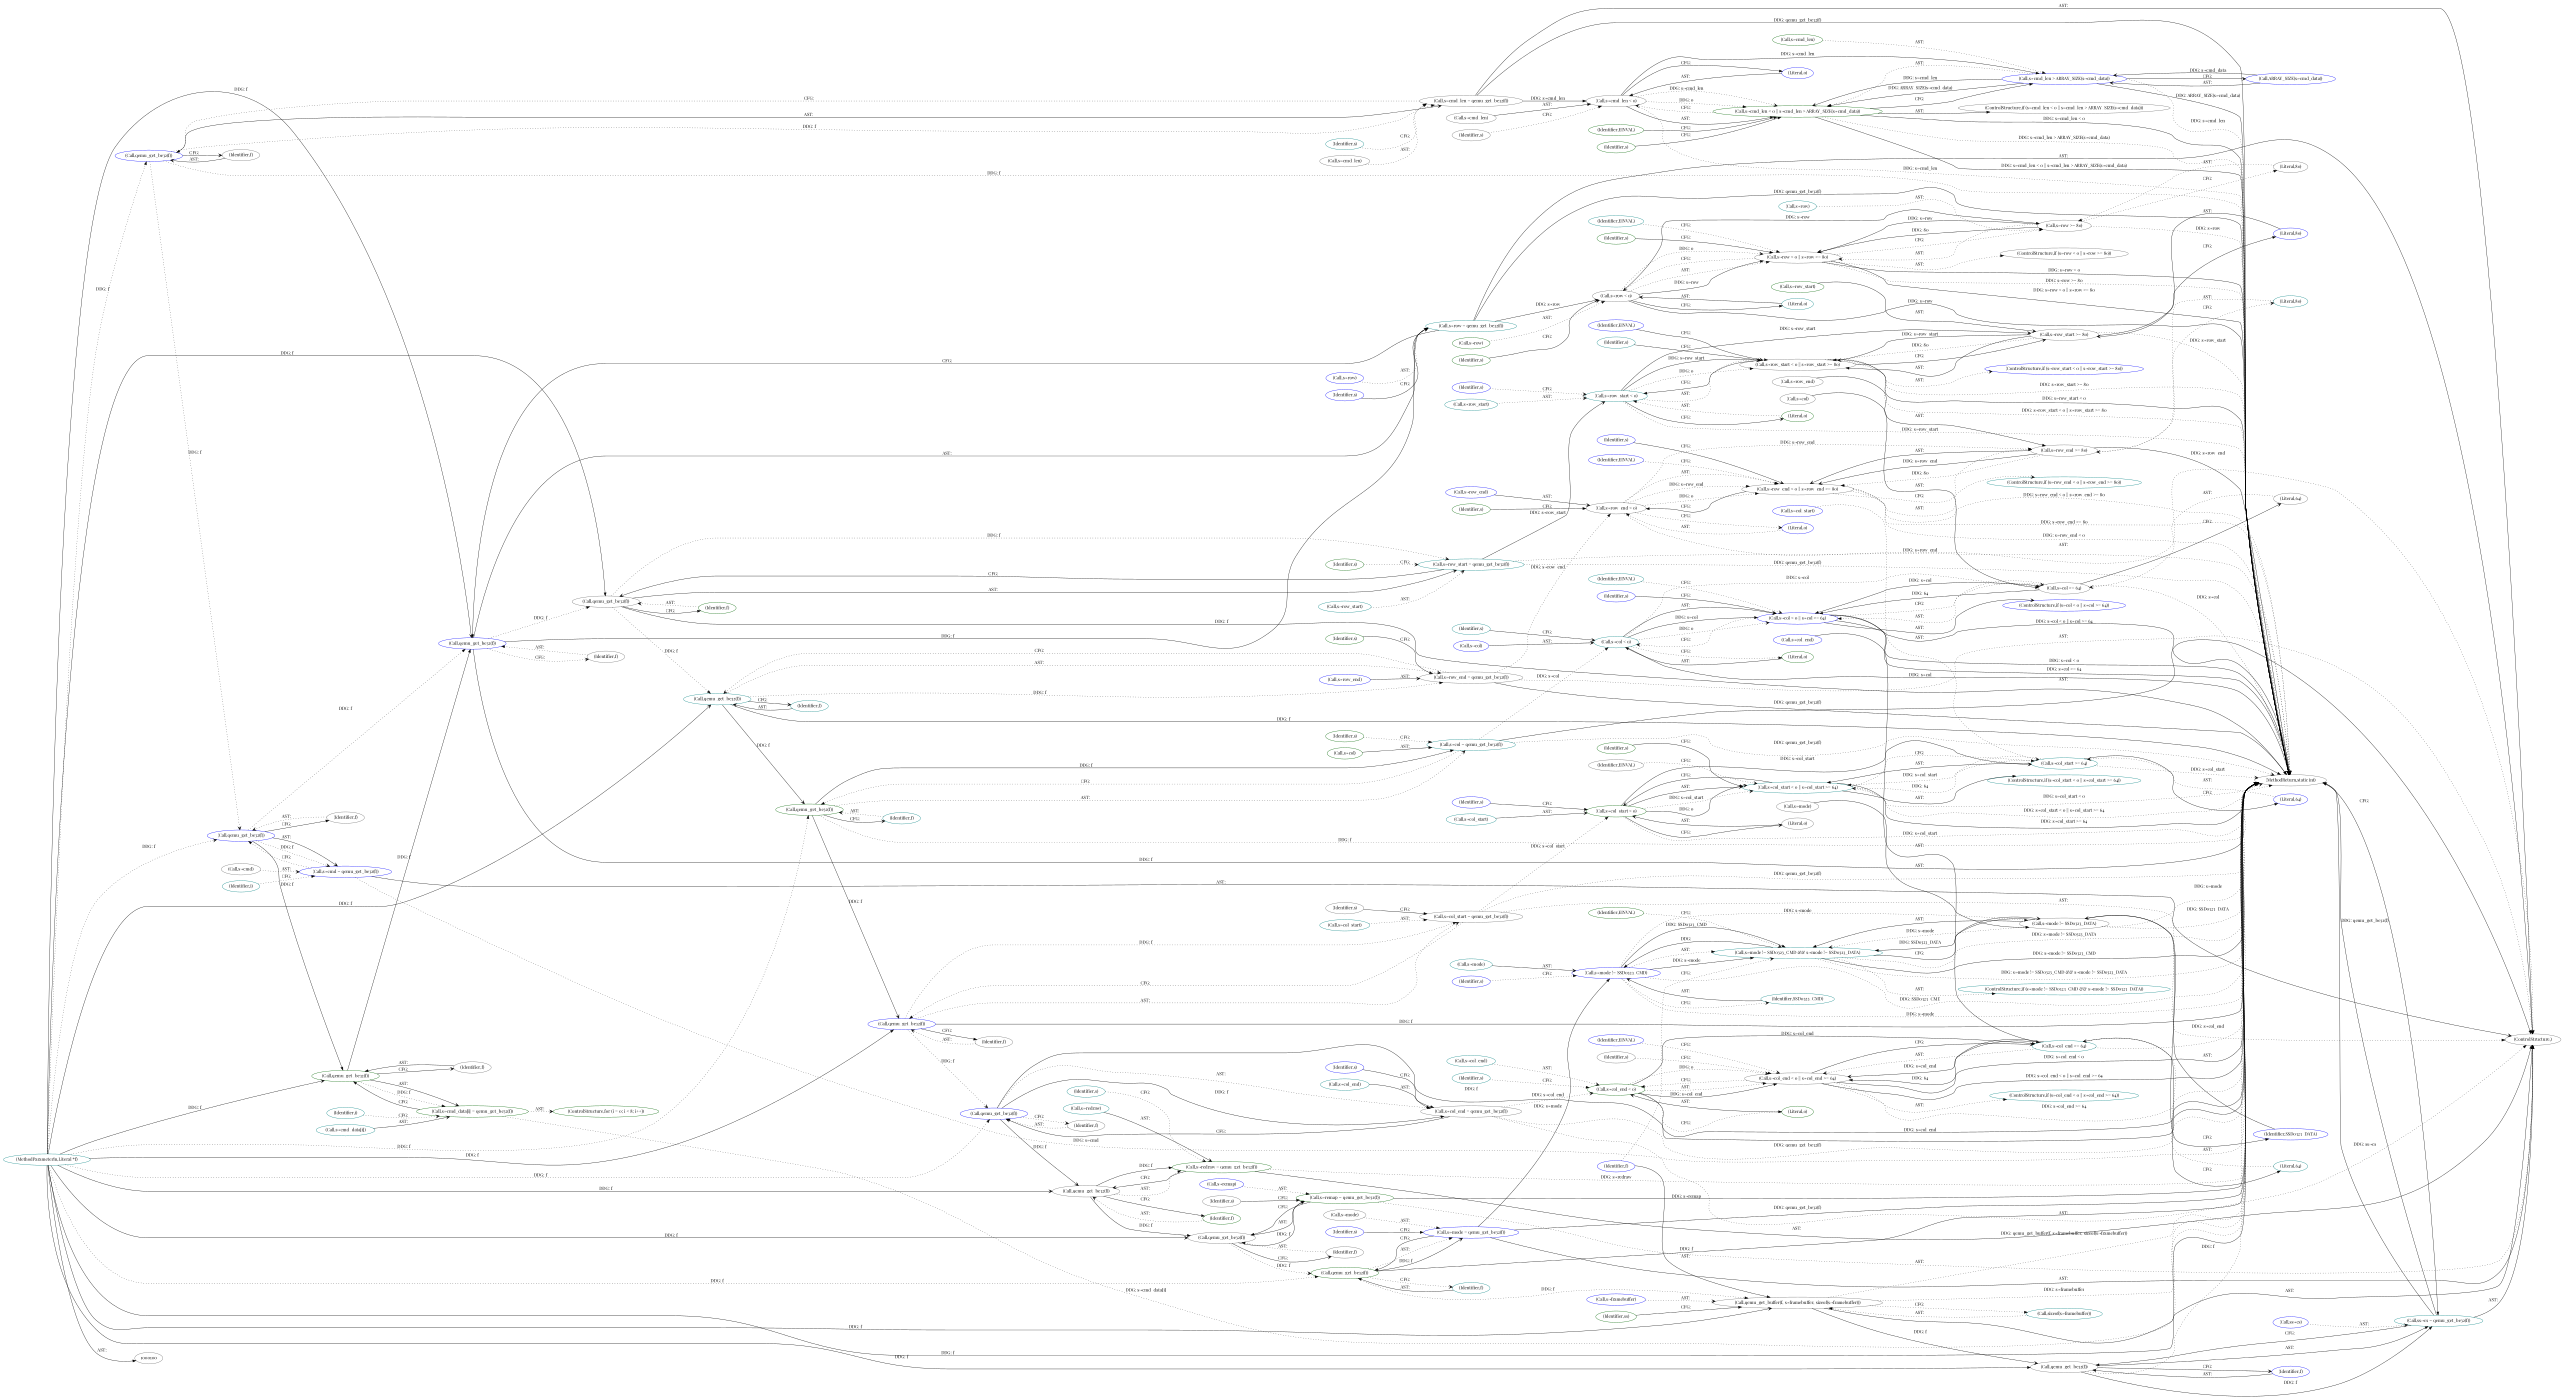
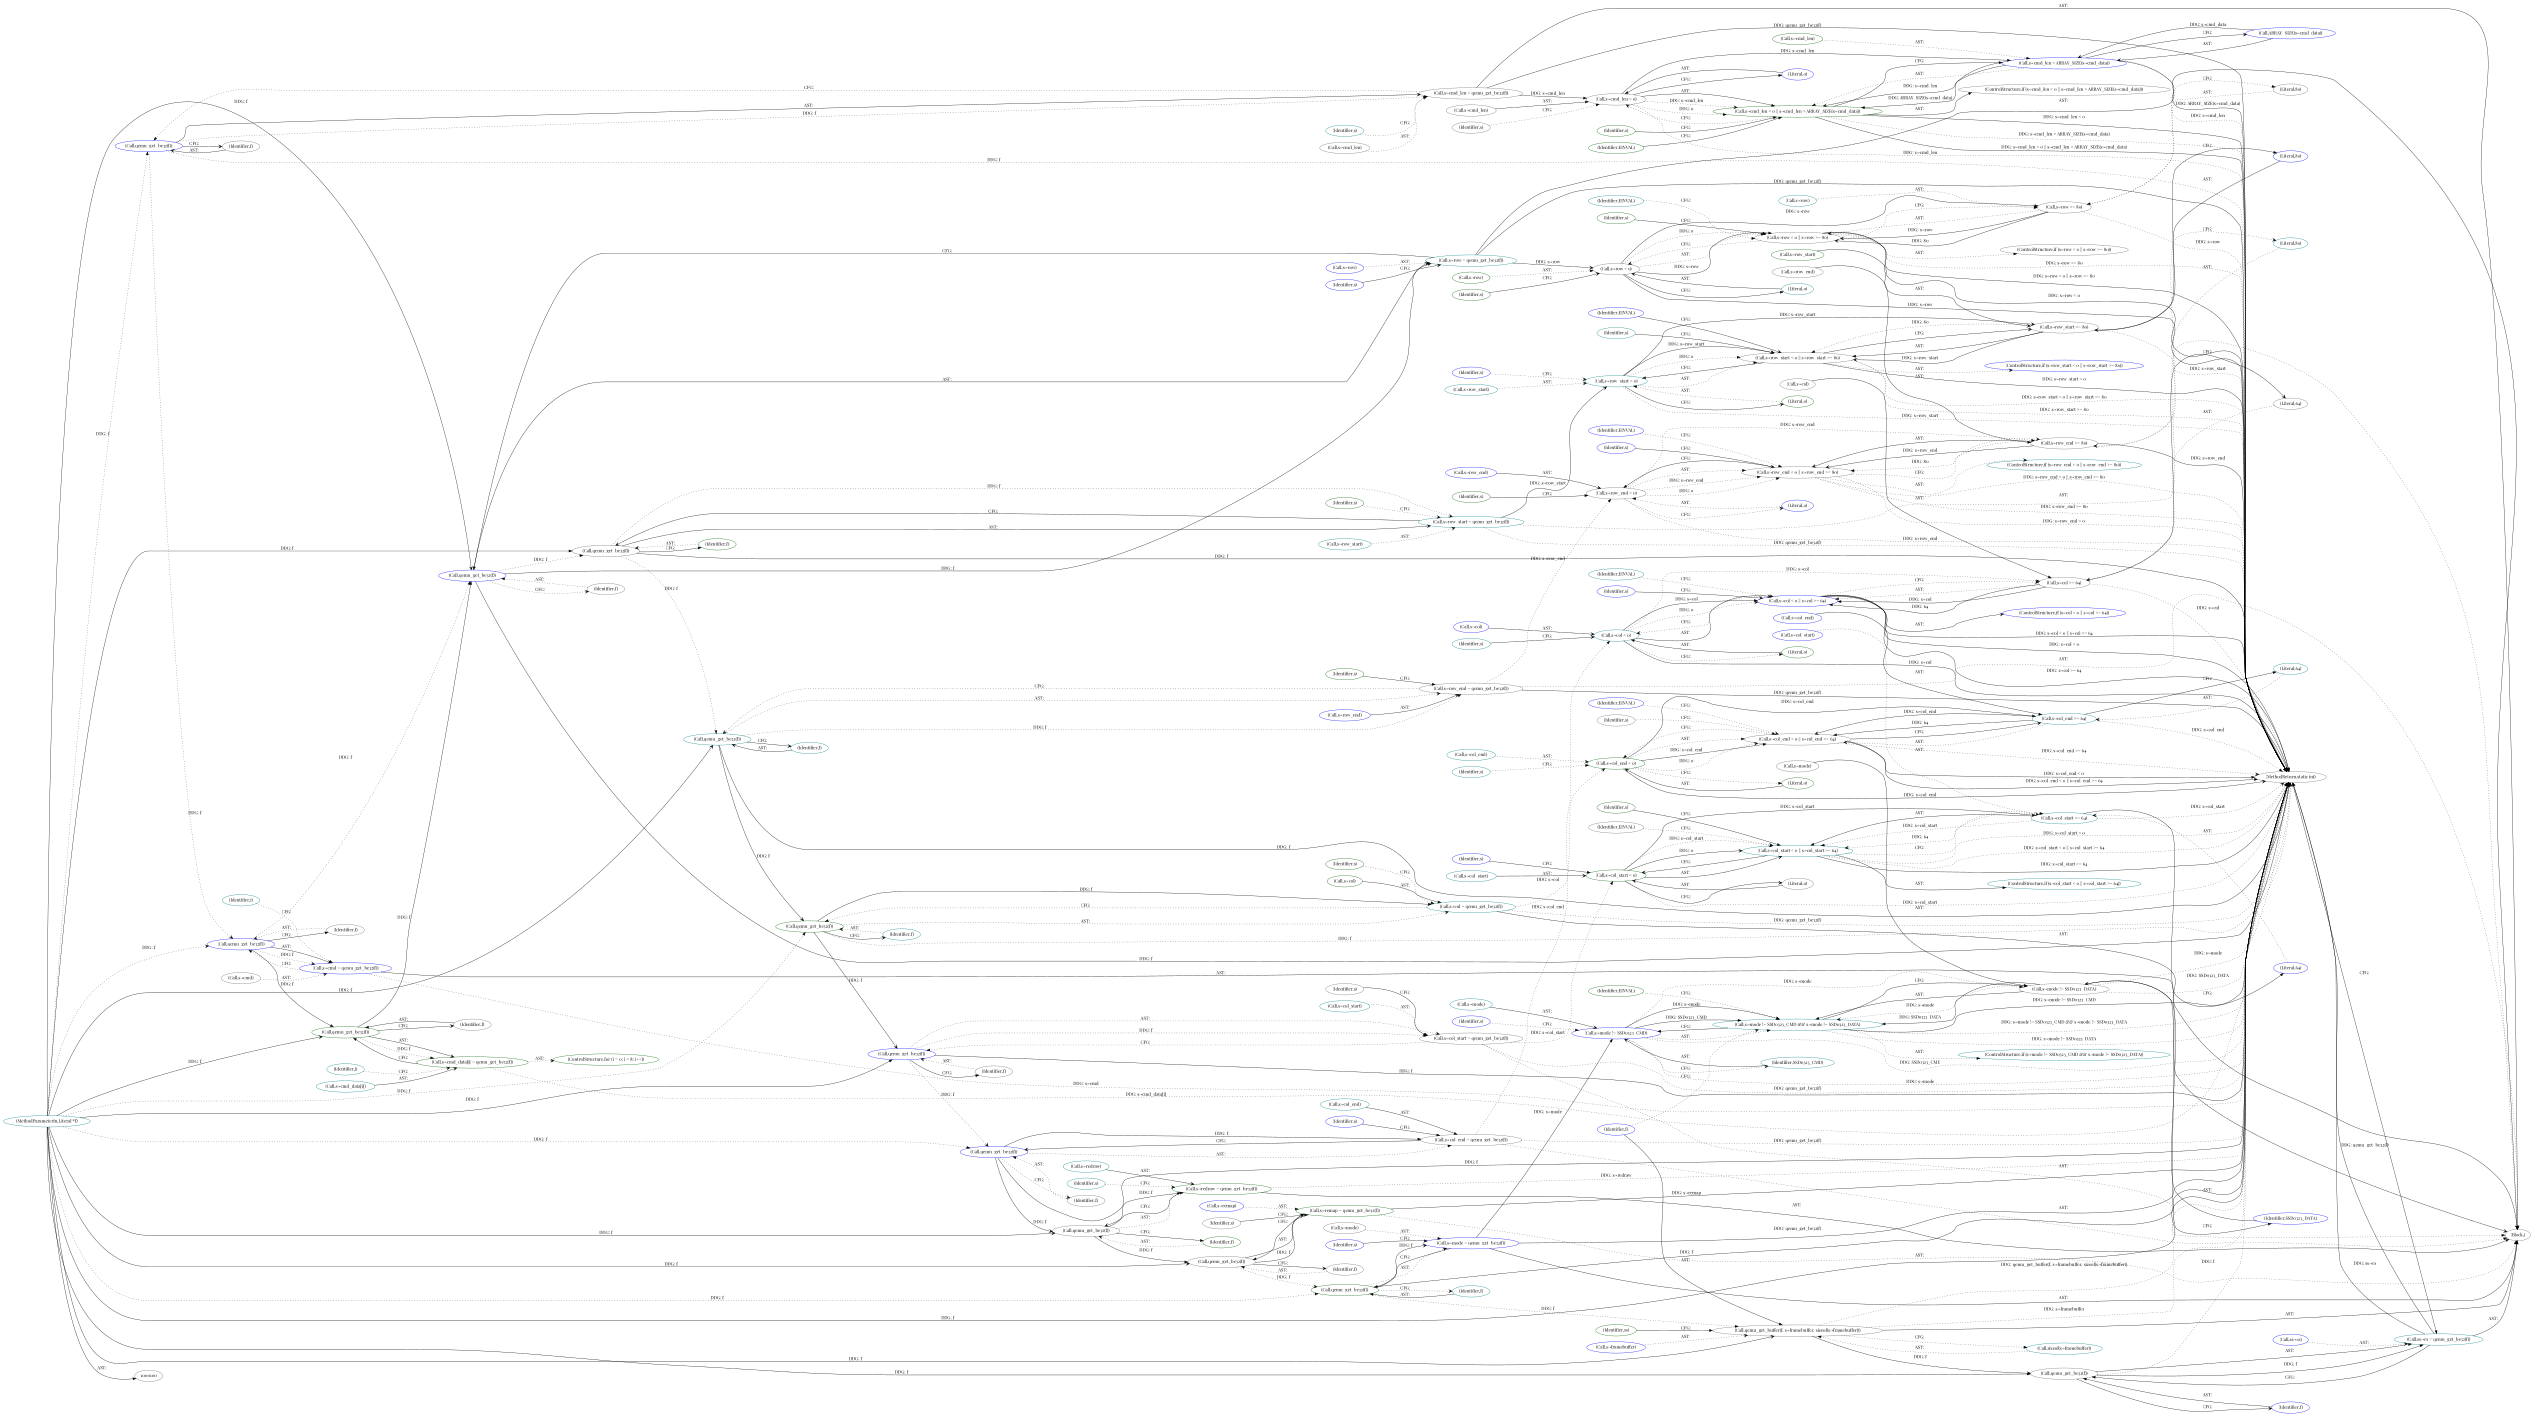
(1826, 772) -> (1817, 810)
(1686, 939) -> (1686, 1027)
(2533, 1040) -> (2518, 1235)
(2064, 1096) -> none
